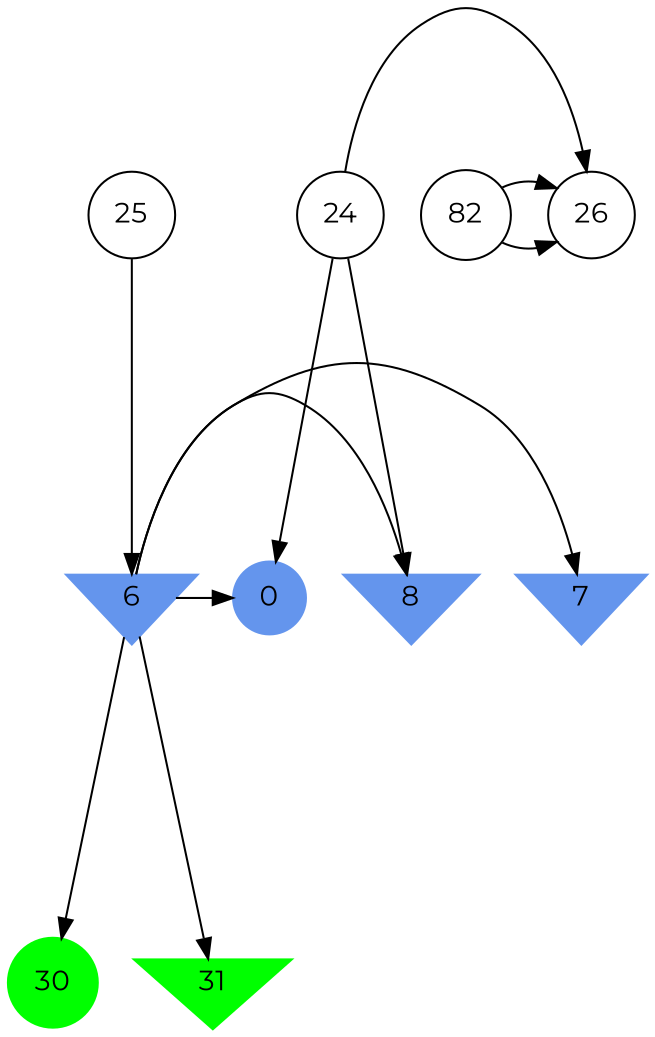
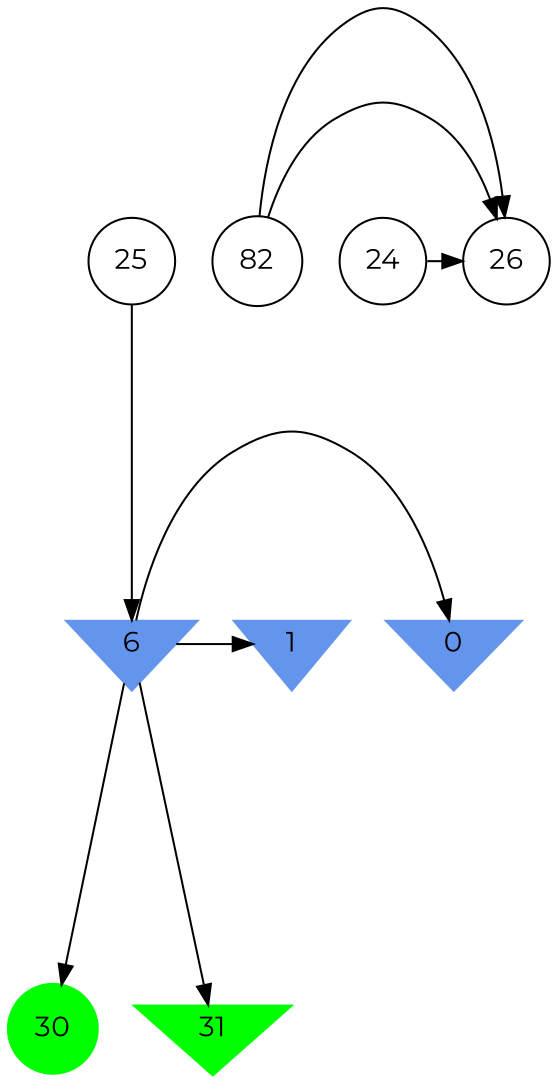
(309, 386) -> none
(270, 598) -> (454, 644)
(411, 598) -> none
(581, 598) -> (292, 644)
